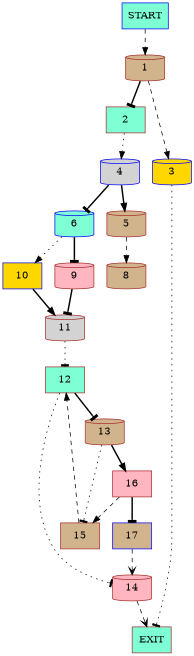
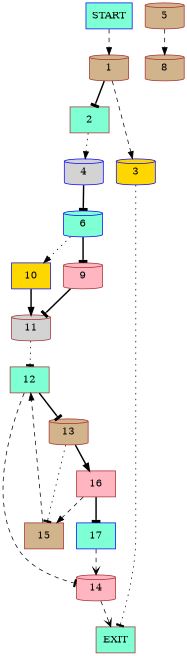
(123, 194) -> none
(40, 504) -> (4, 504)
(132, 536) -> (96, 536)
